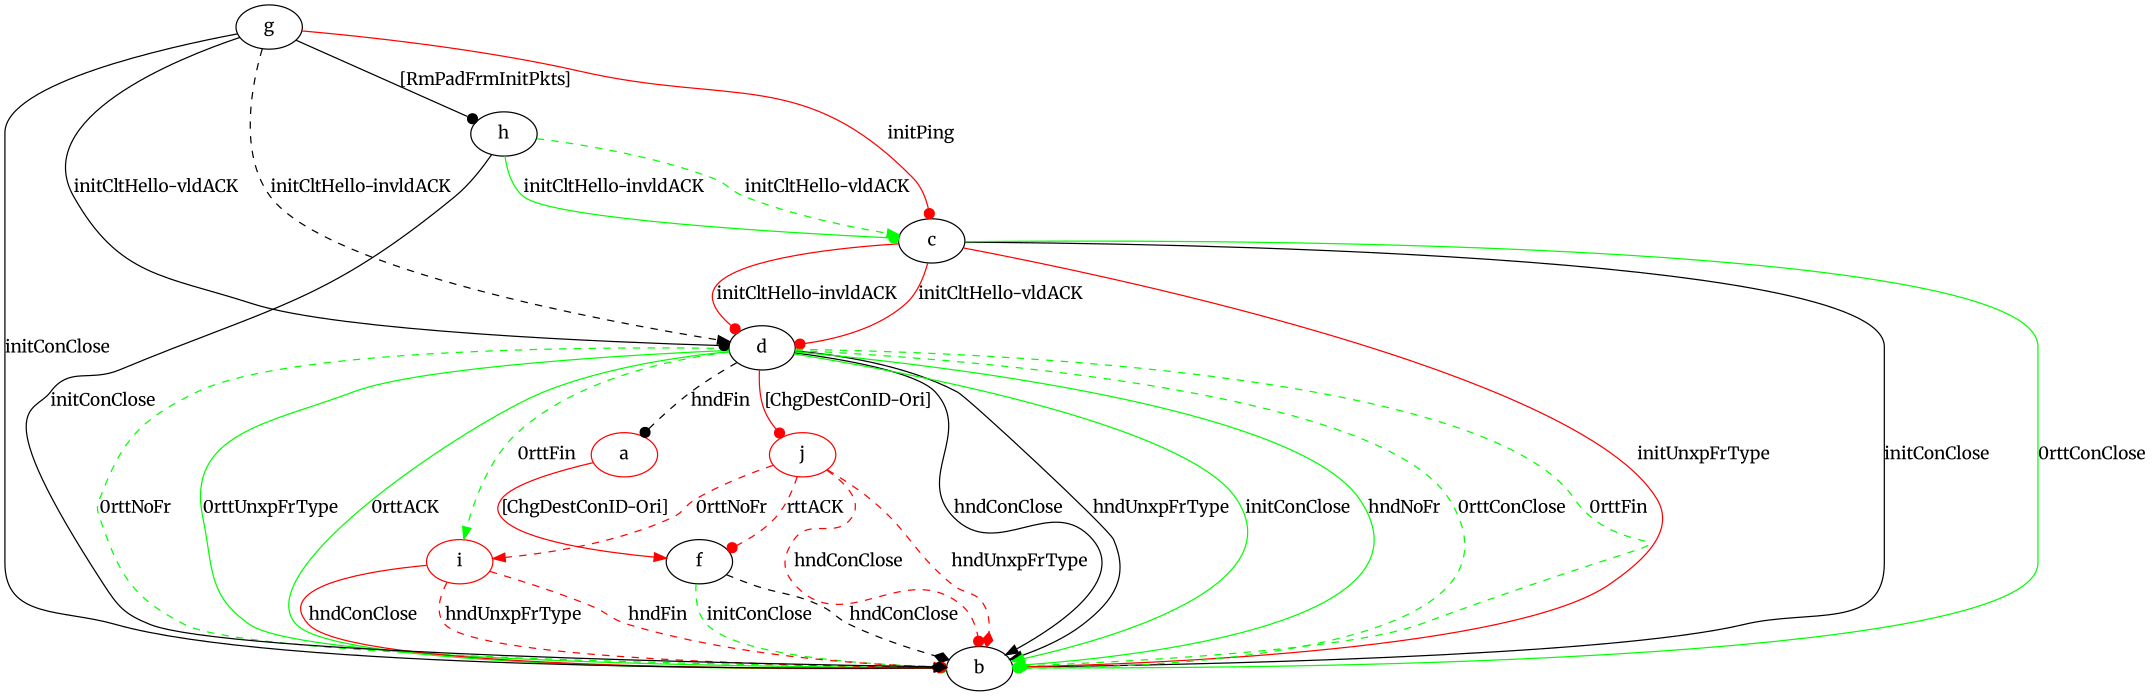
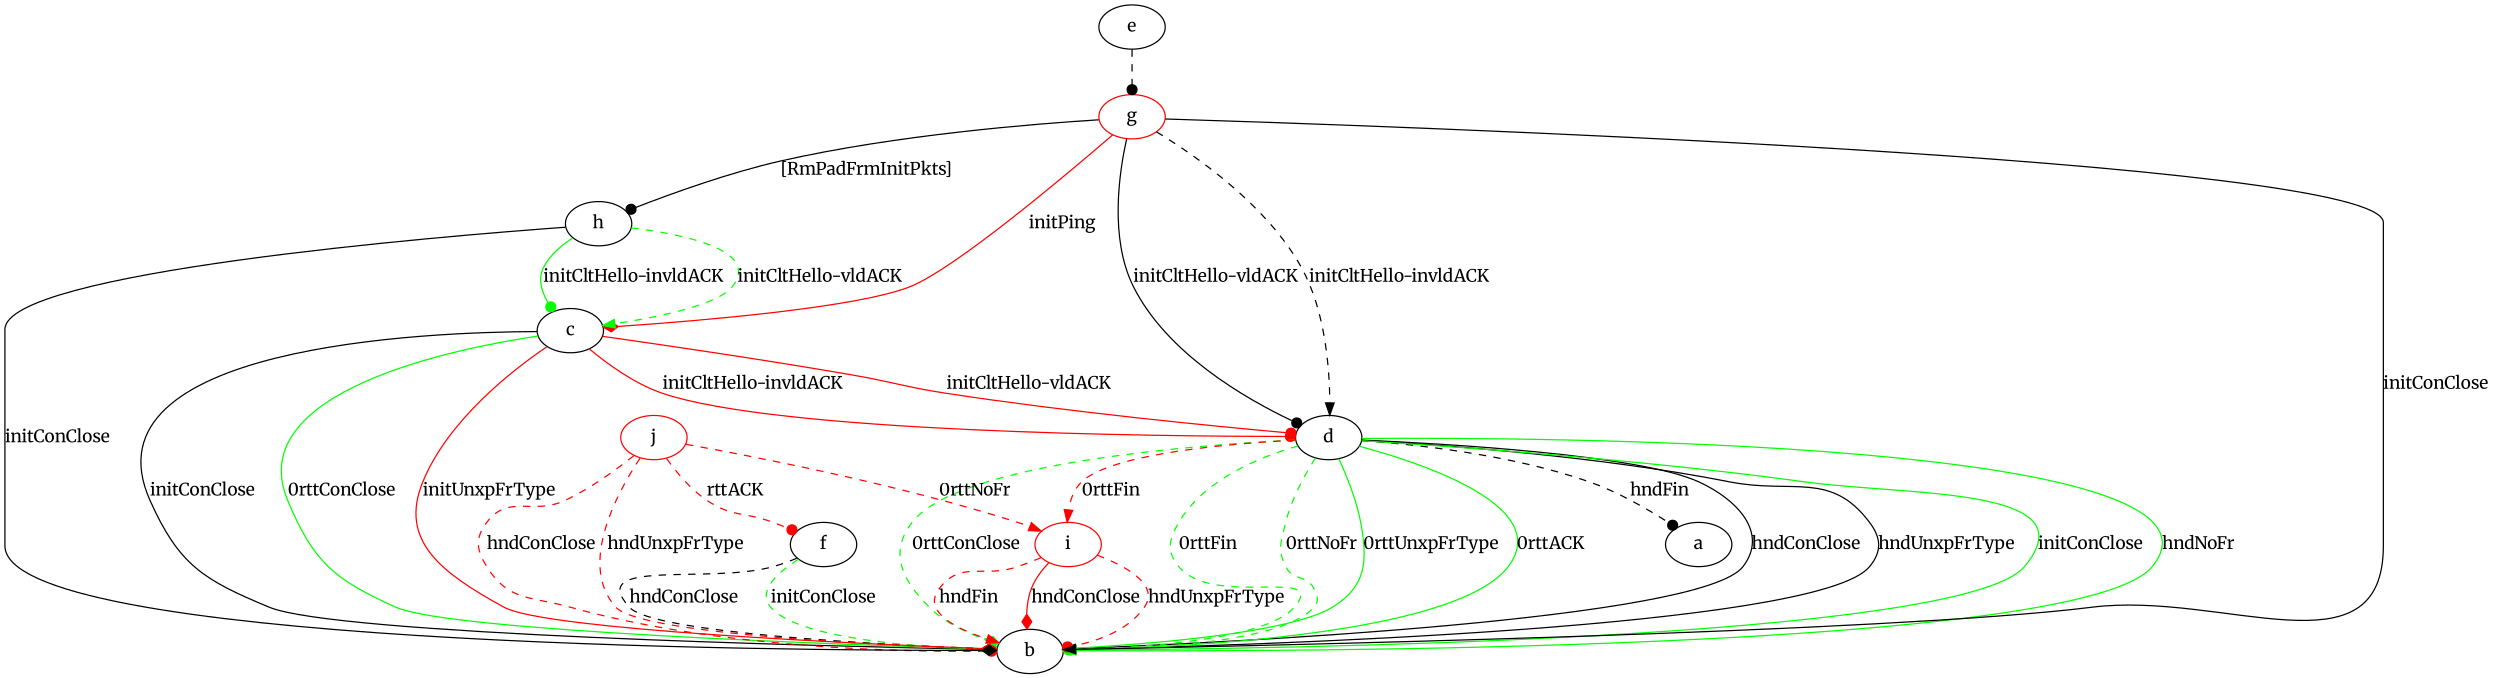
(269, 27) -> (1132, 117)
none -> (1132, 27)
(635, 81) -> (891, 293)
(568, 398) -> (1121, 463)
(762, 401) -> none
(624, 455) -> (1699, 545)
(518, 529) -> none
